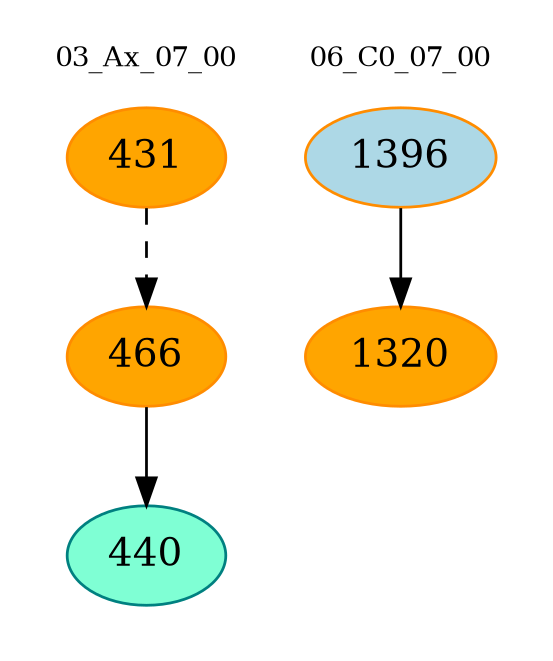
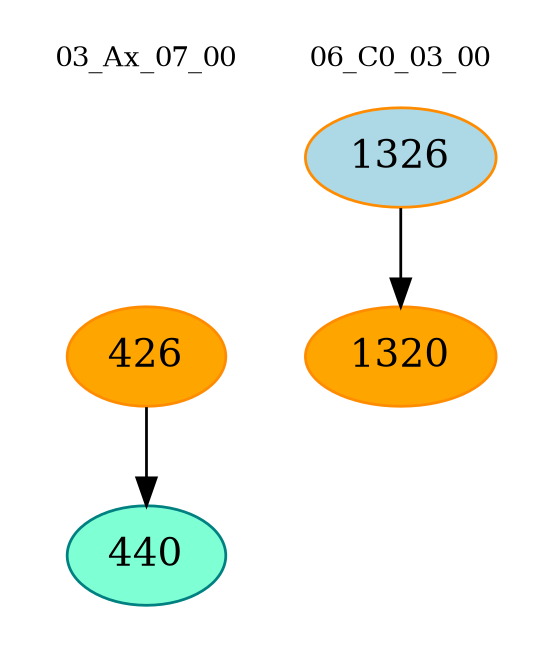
(401, 59) -> (401, 59)
(146, 158) -> none
(401, 158) -> (401, 158)
(146, 357) -> (146, 357)
